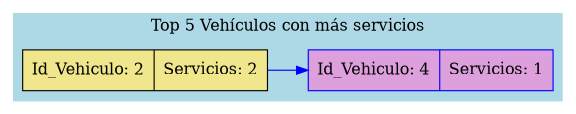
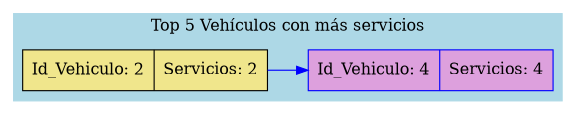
(496, 70) -> (496, 70)
